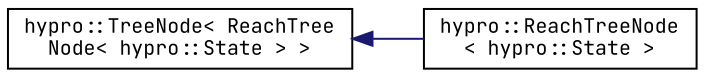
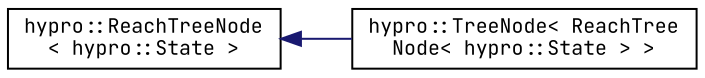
(398, 39) -> (327, 39)
